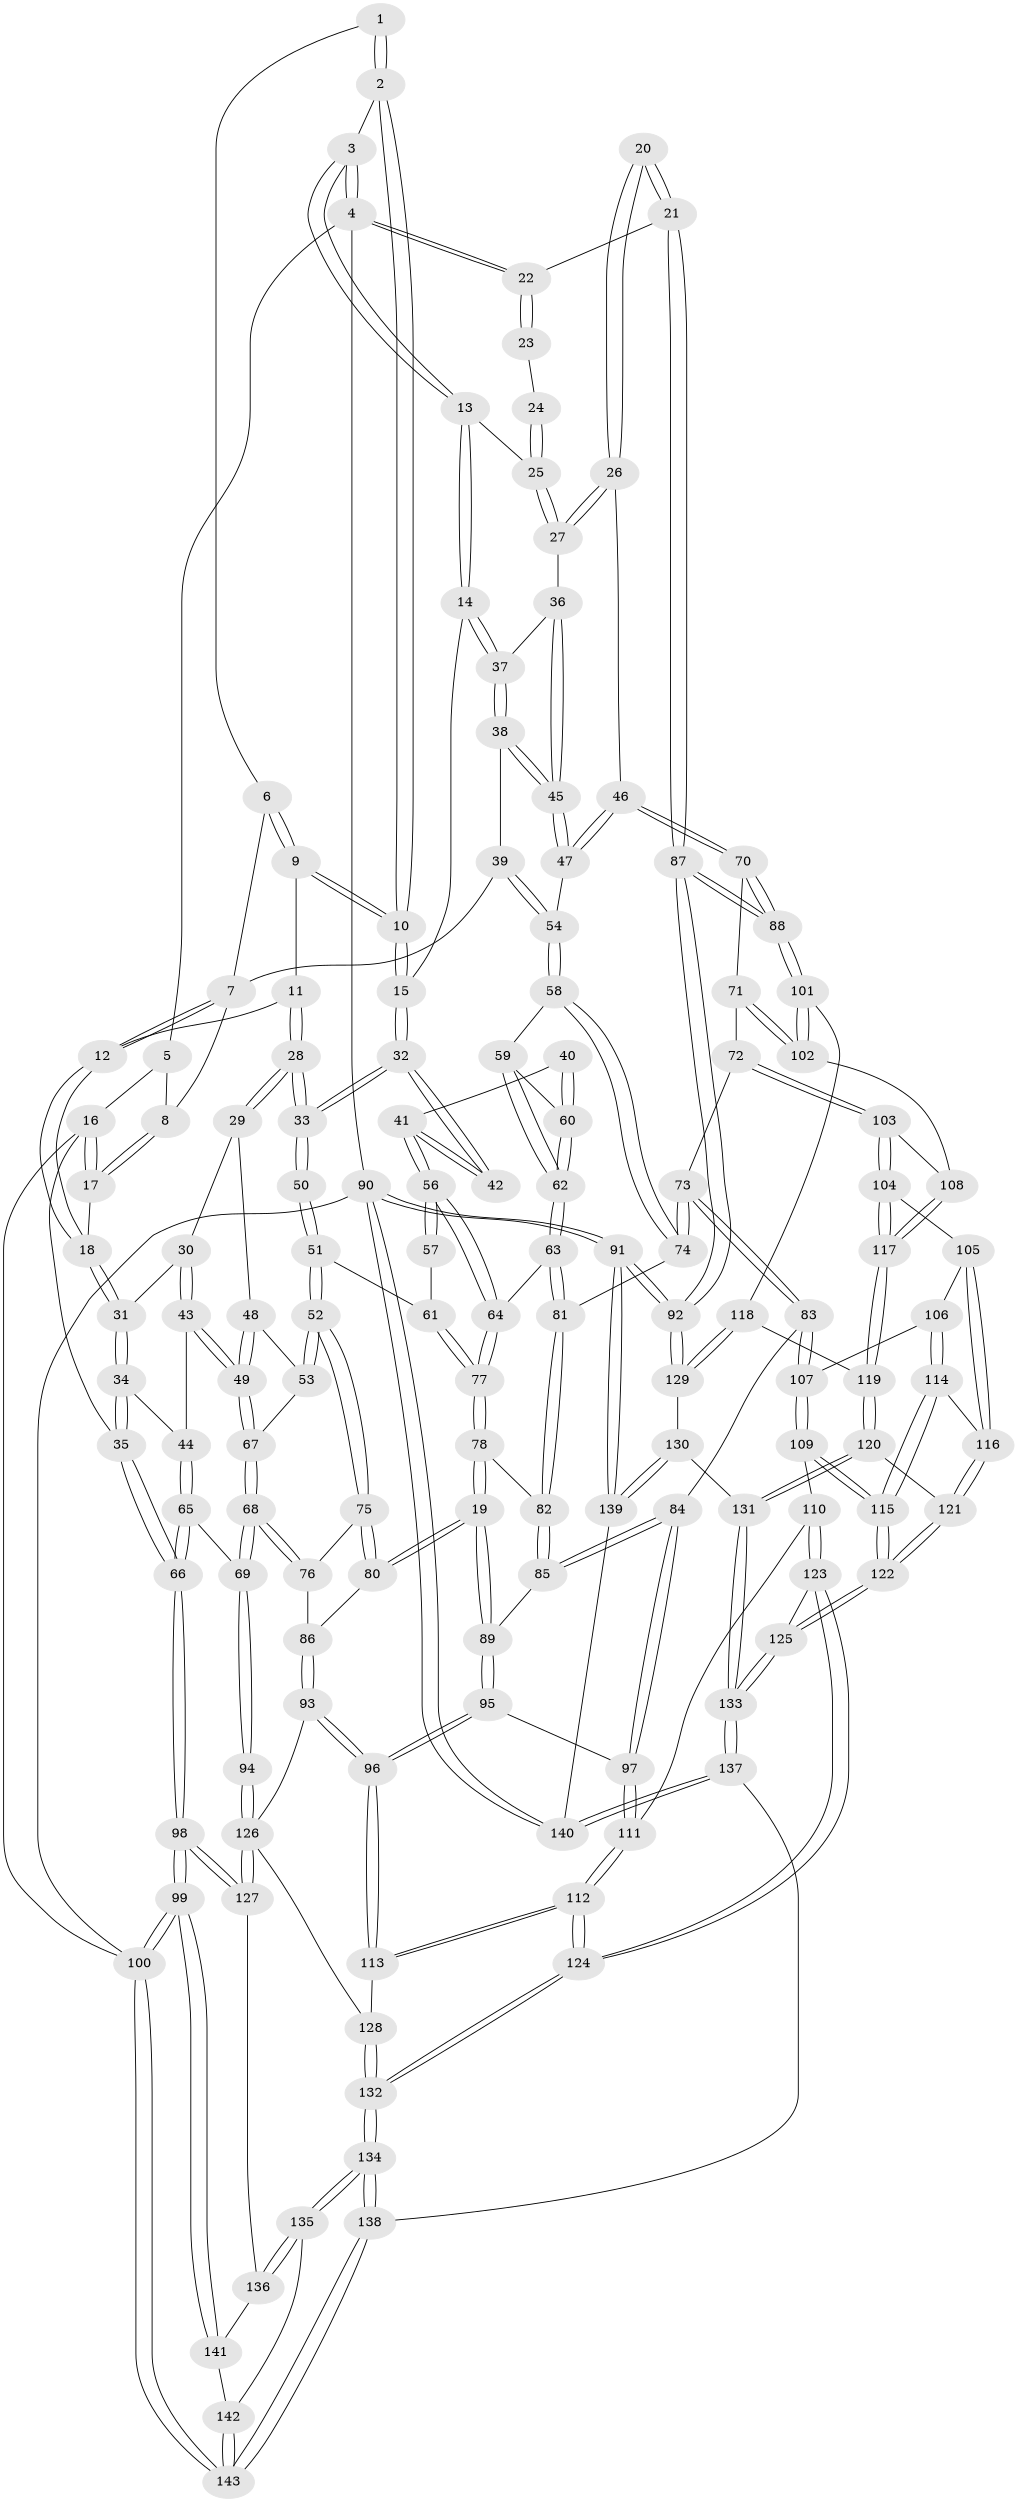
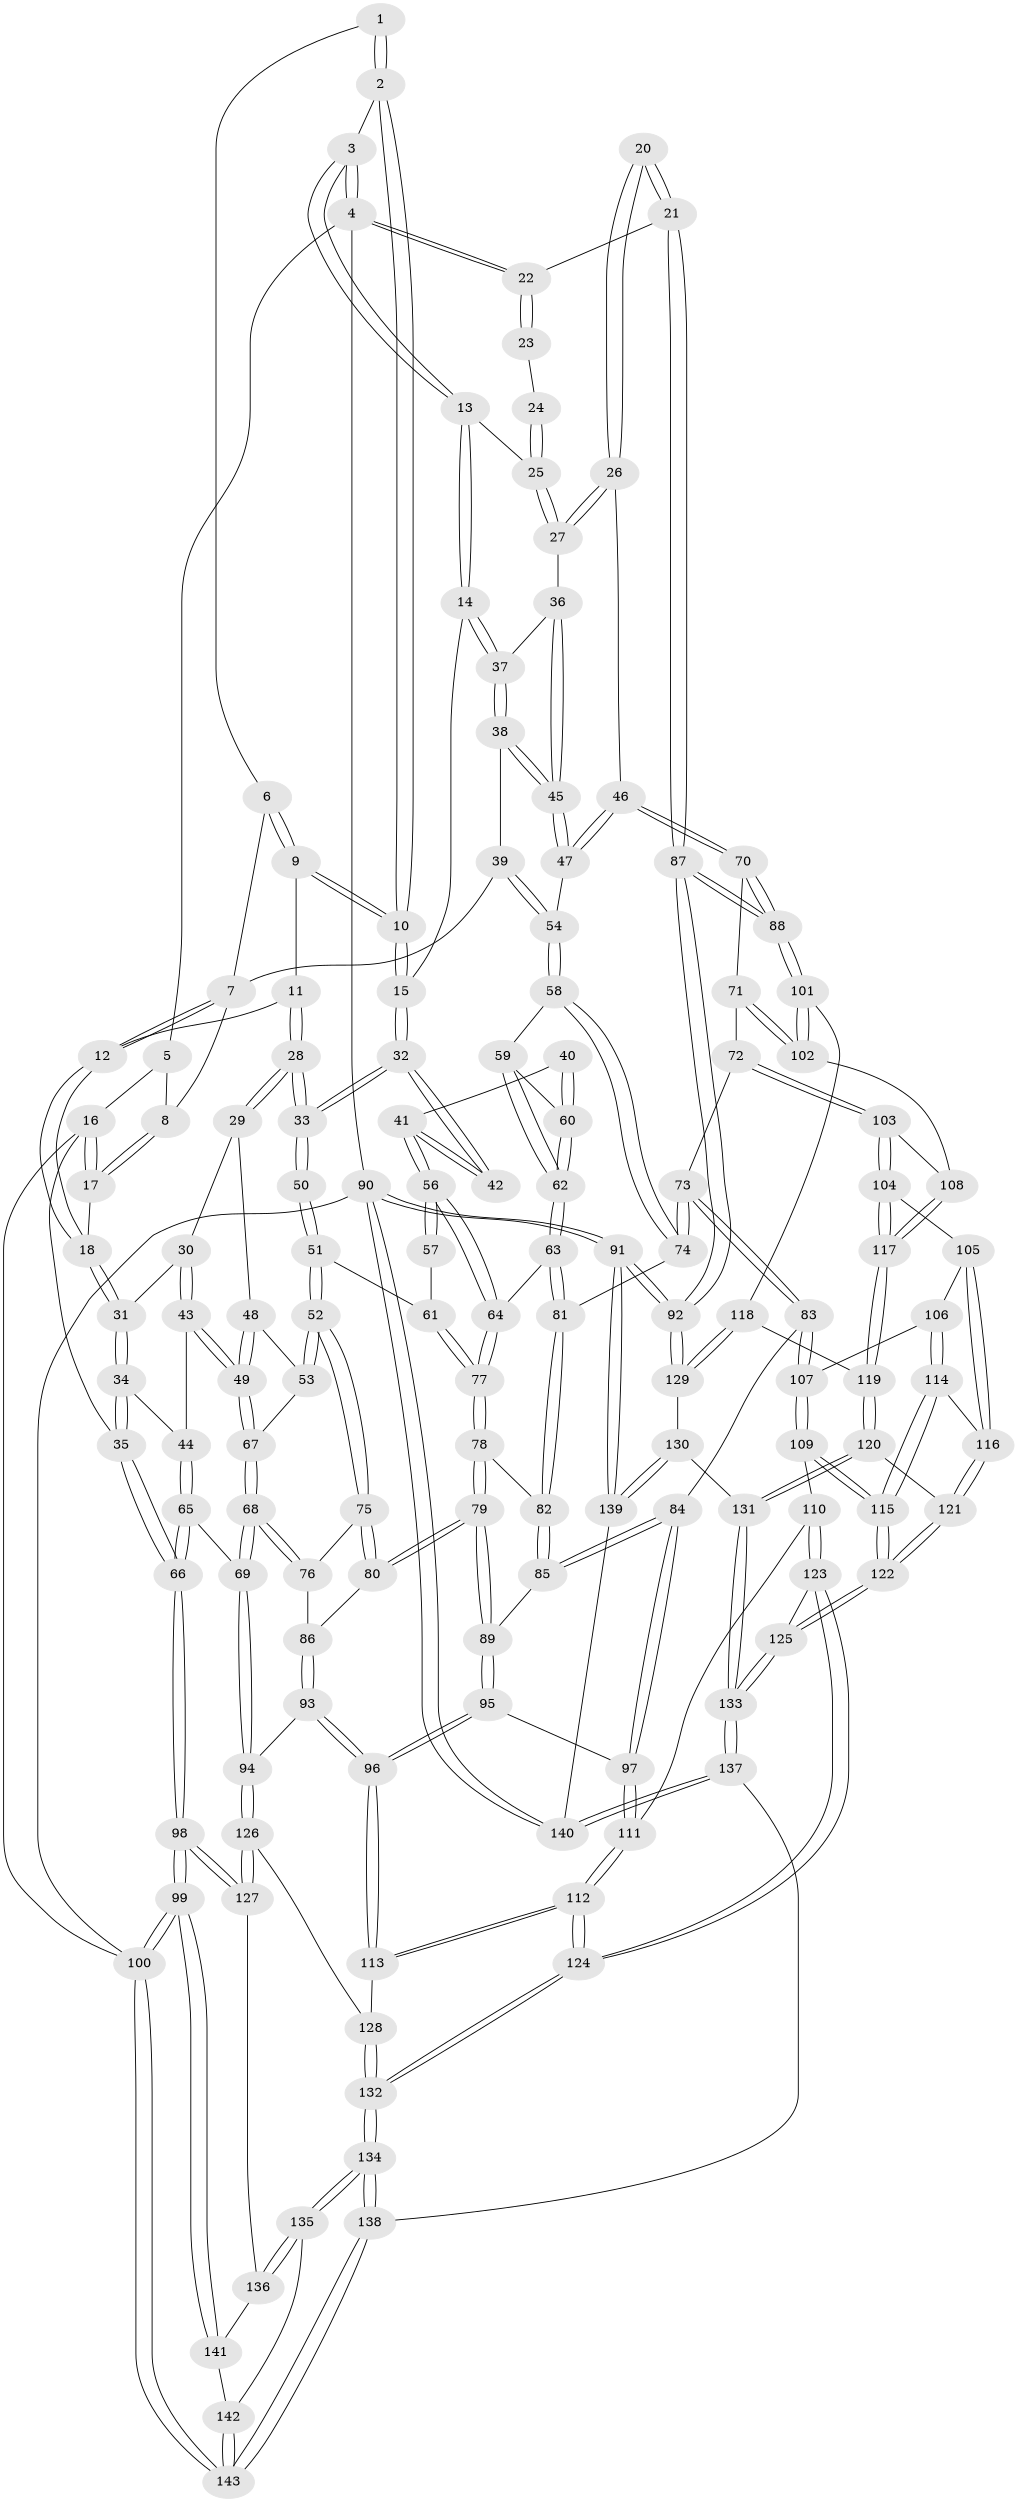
(480, 1510) -> (480, 1510)
(286, 1772) -> (278, 1737)
